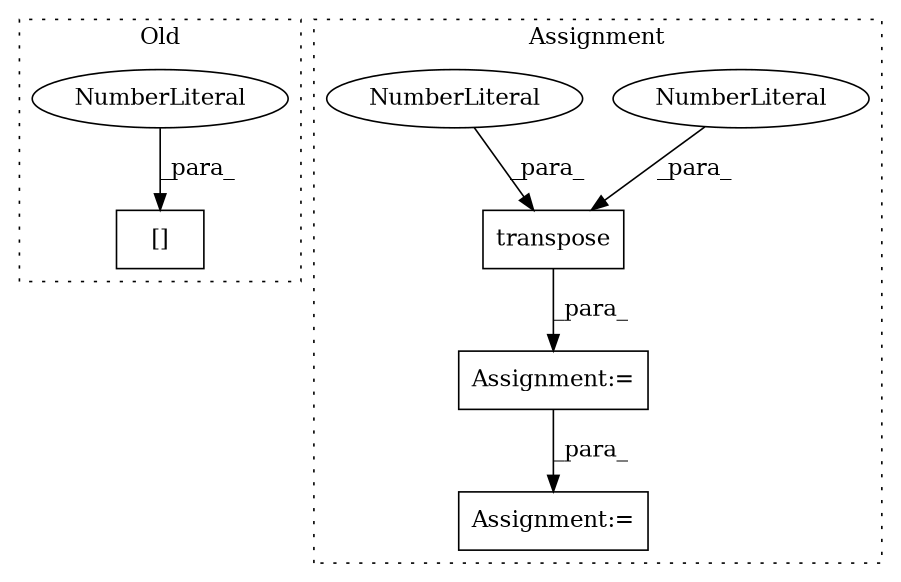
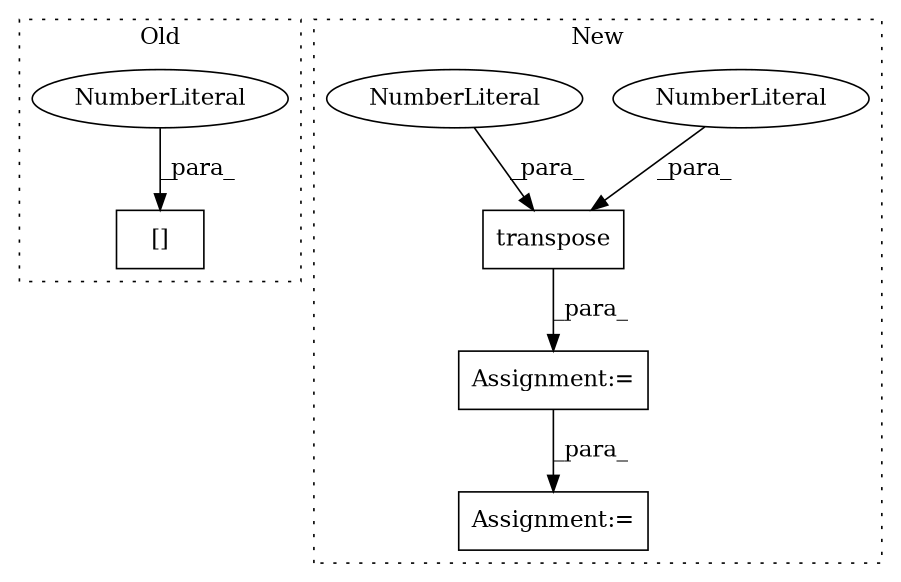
(598, 38) -> (598, 38)
